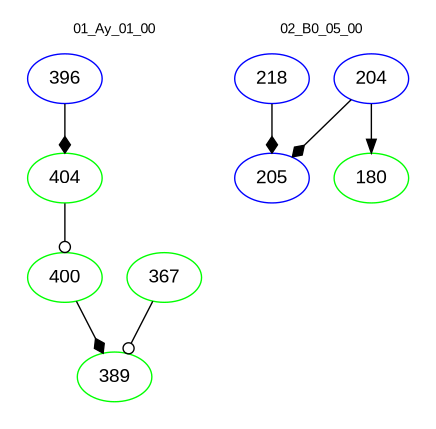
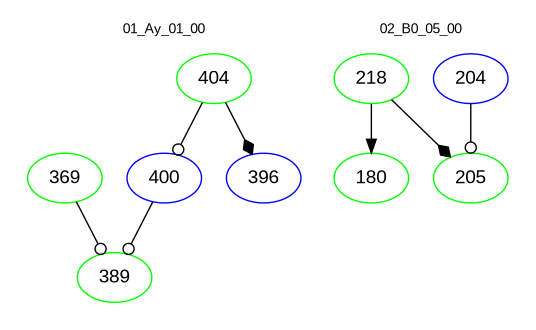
(272, 79) -> (371, 79)
(65, 120) -> (235, 121)
(328, 122) -> (471, 123)
(371, 122) -> (371, 122)
(272, 178) -> (471, 178)
(65, 277) -> (164, 178)
(164, 277) -> (65, 178)
(86, 320) -> (142, 223)
